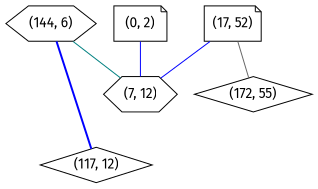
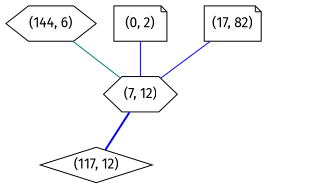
(233, 24) -> (233, 24)
(253, 94) -> none
(74, 95) -> (117, 131)
